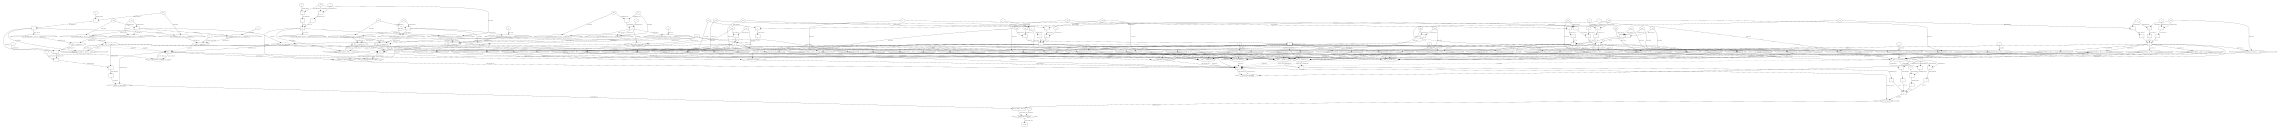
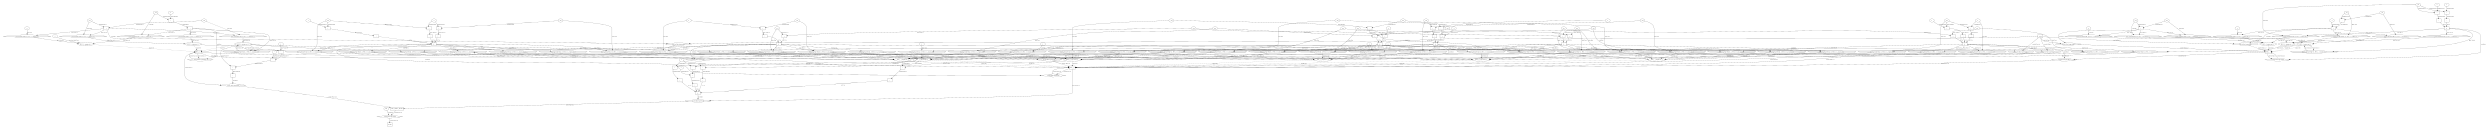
(1626, 54) -> none
